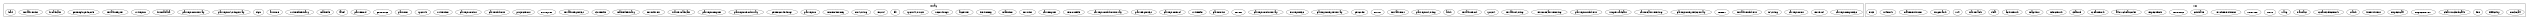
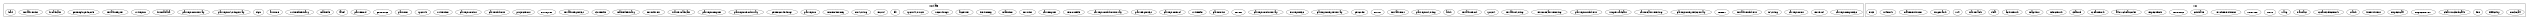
(934, 6) -> (934, 6)
